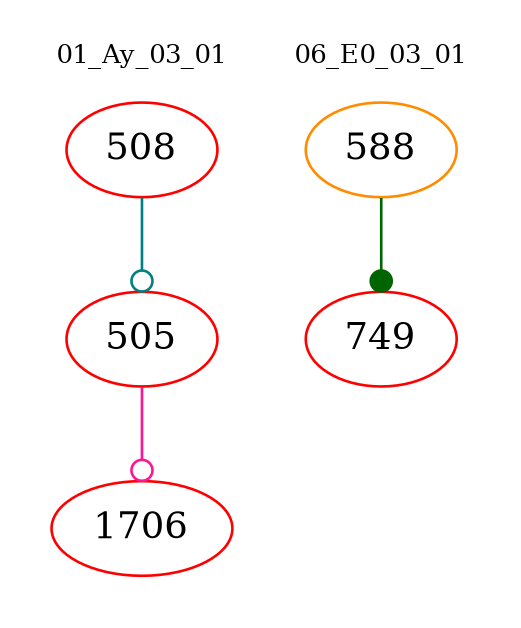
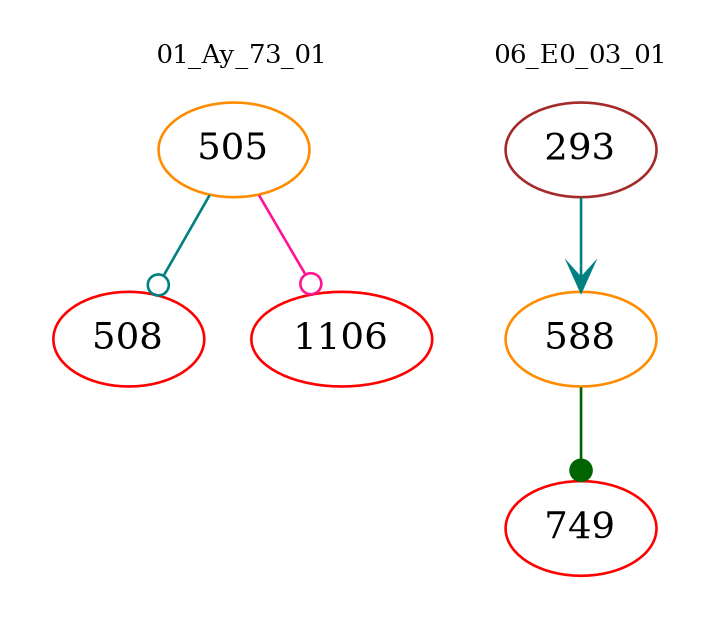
(142, 57) -> (242, 57)
none -> (581, 150)
(142, 234) -> (187, 235)
(142, 339) -> (234, 150)
(142, 528) -> (342, 339)
